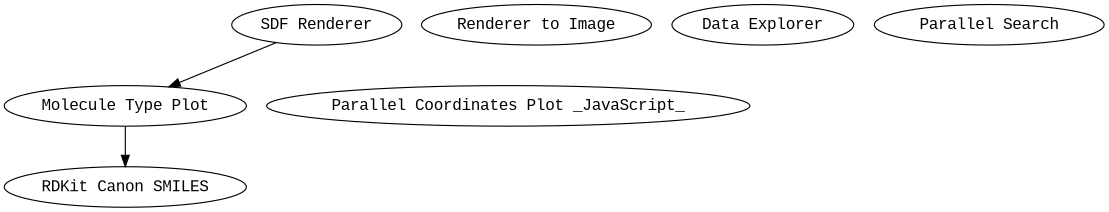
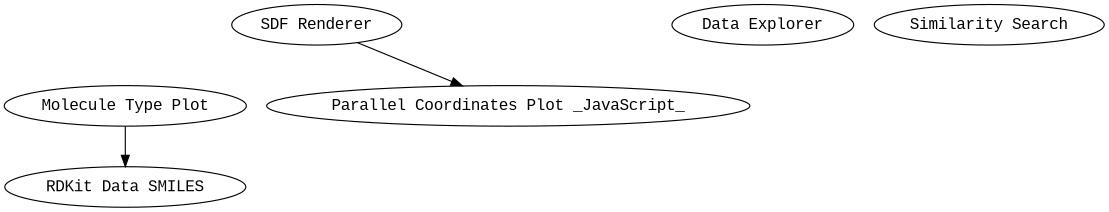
(536, 25) -> none
(989, 25) -> (989, 25)
(228, 63) -> (405, 62)
(125, 187) -> (125, 187)
